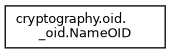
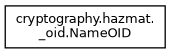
(85, 27) -> (85, 27)
